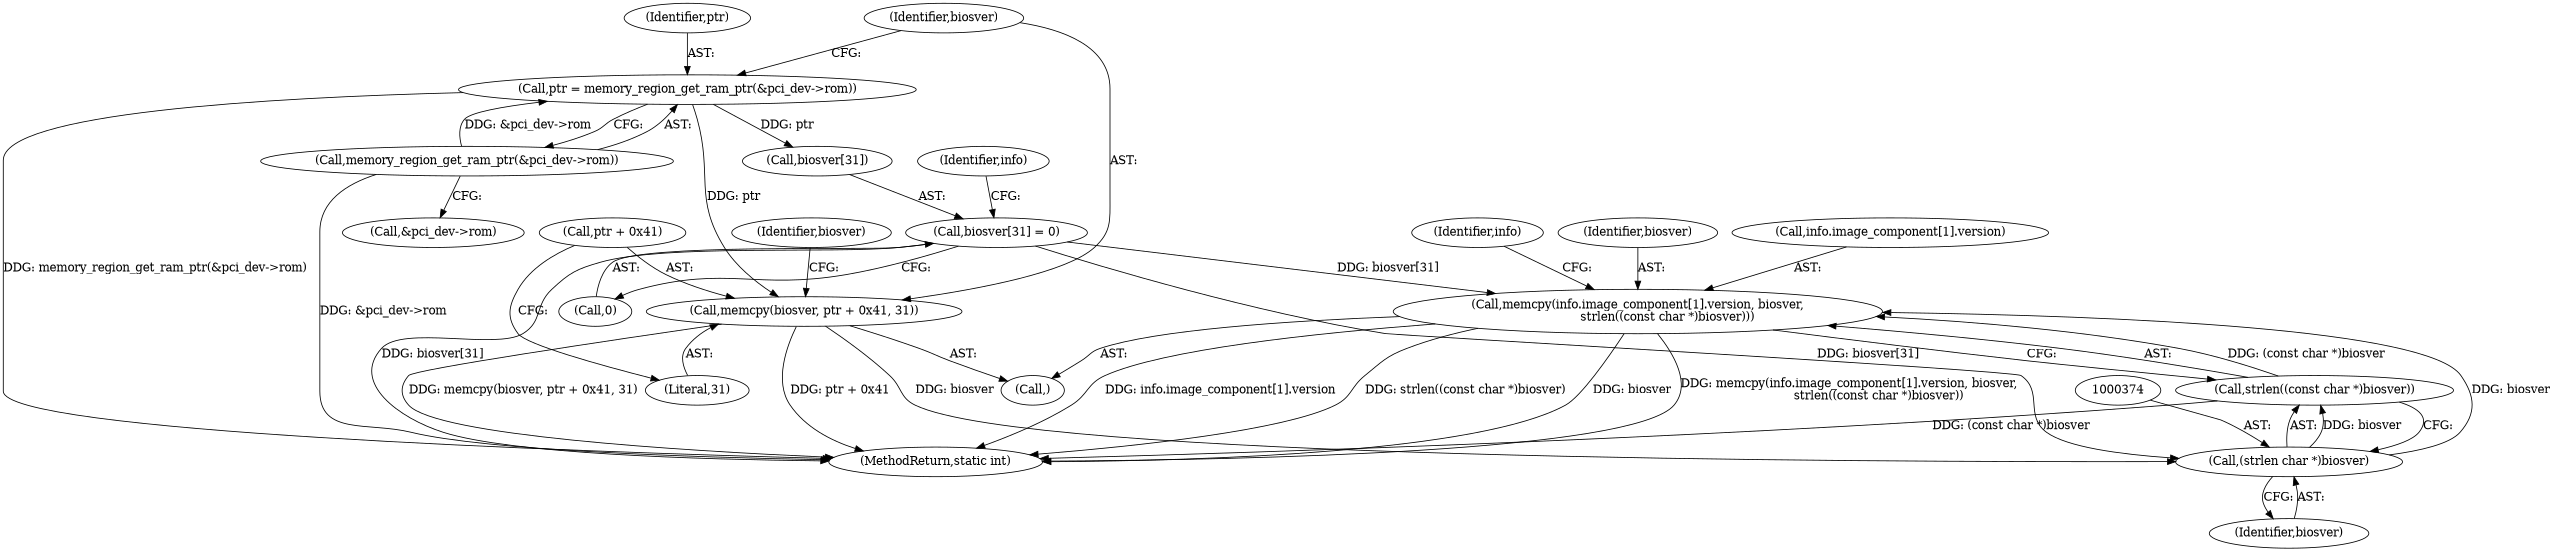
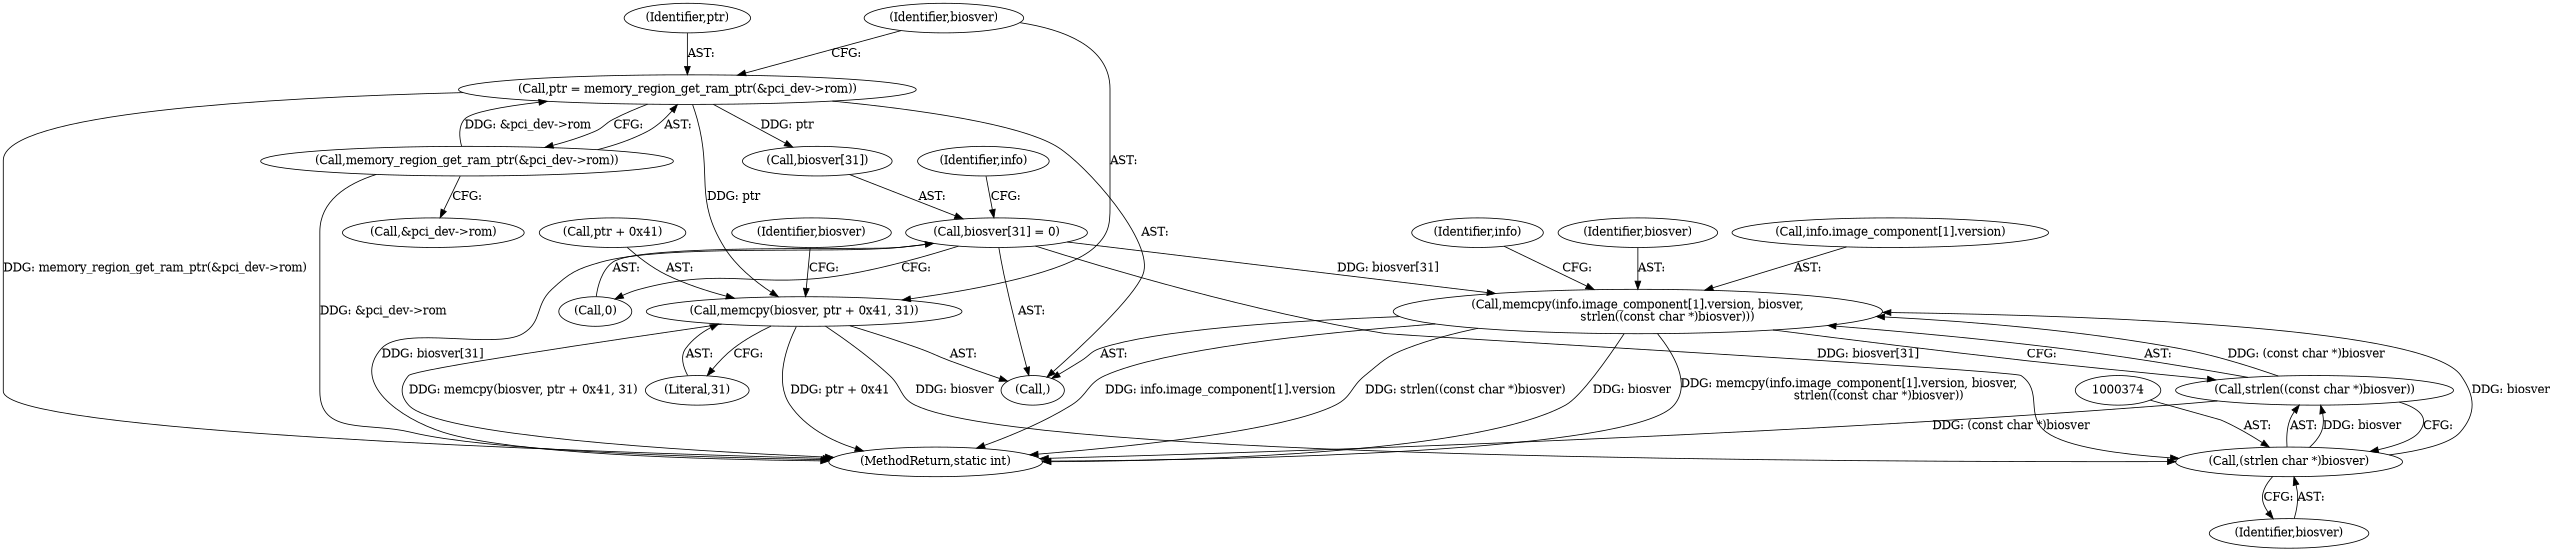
none -> (1081, 166)
none -> (1012, 308)
(526, 339) -> (739, 344)
